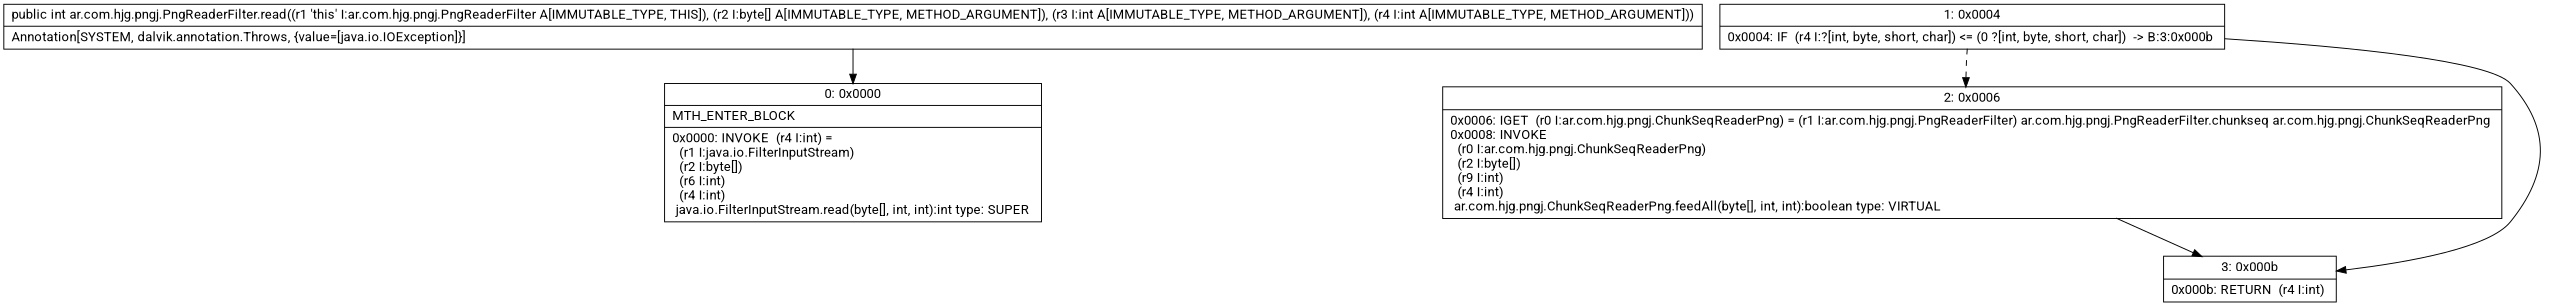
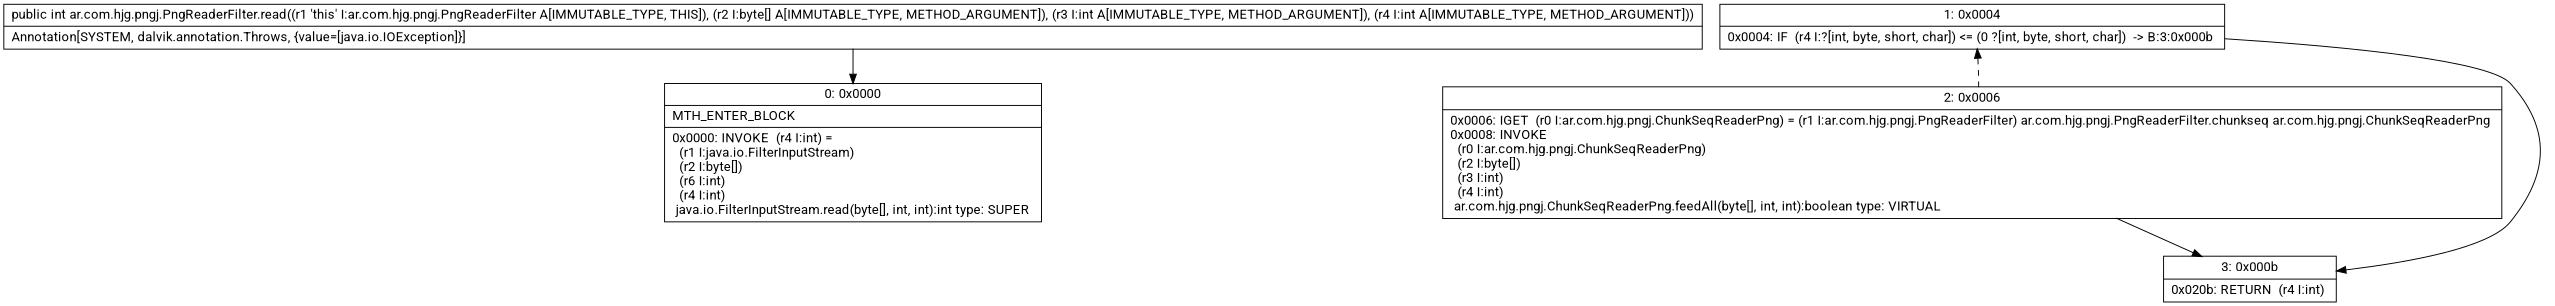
(1966, 63) -> (1978, 73)
(1477, 178) -> (1477, 178)
(2250, 290) -> (2250, 290)
